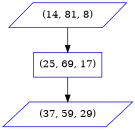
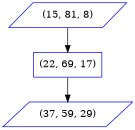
(68, 15) -> (68, 15)
(68, 65) -> (68, 65)
